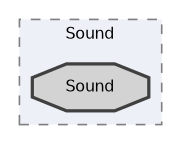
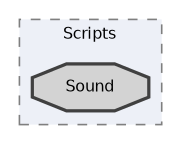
(91, 35) -> (91, 35)
